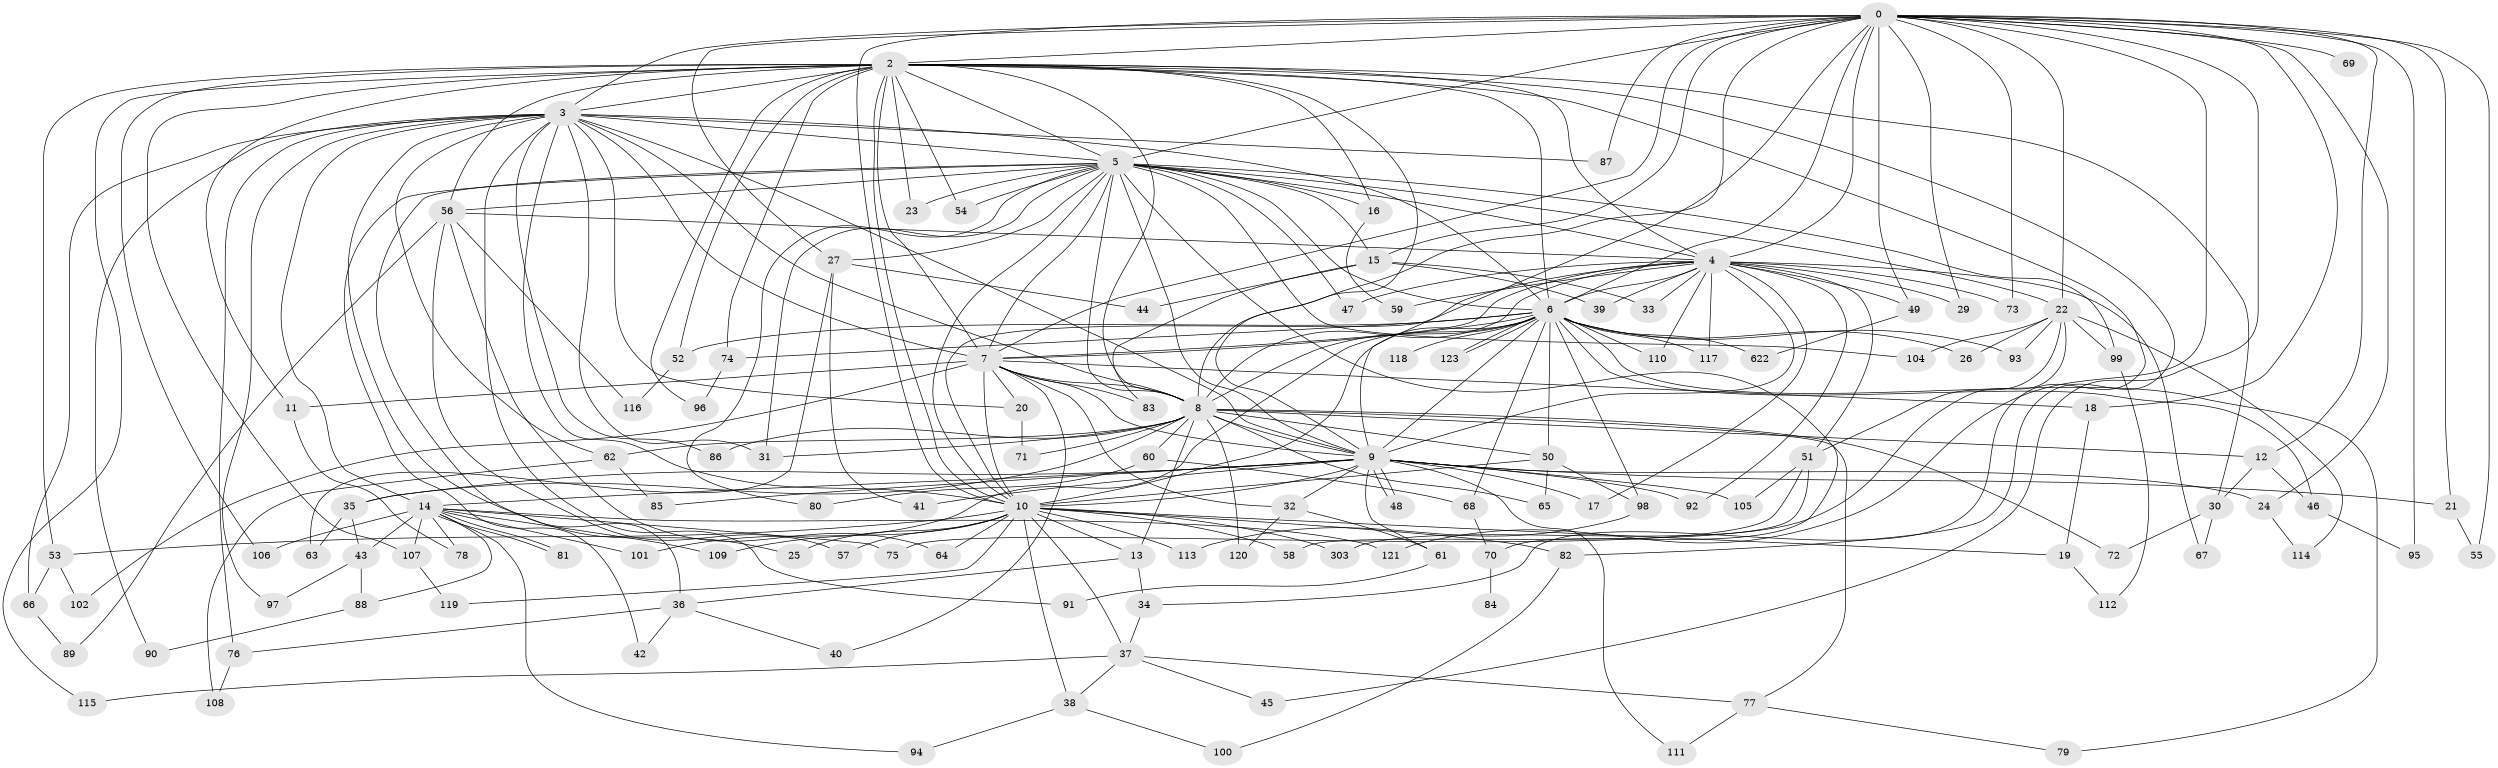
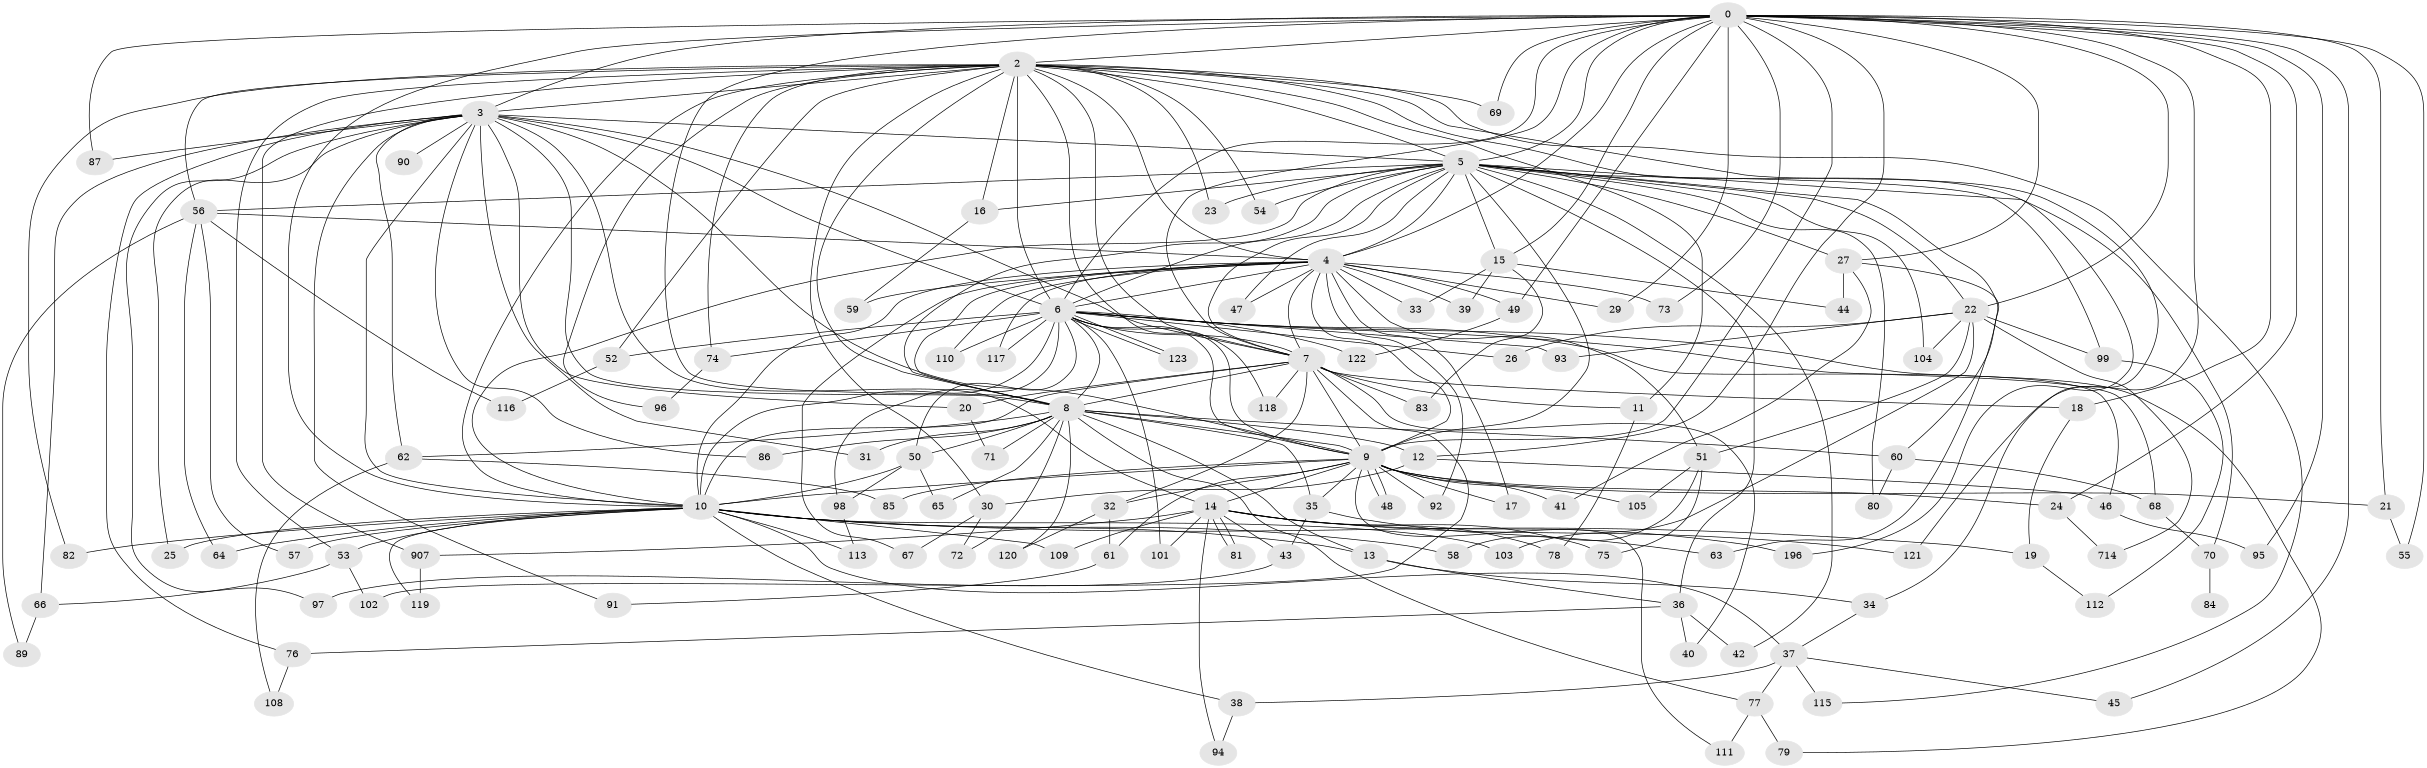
none -> (1260, 78)
(847, 232) -> (1845, 198)
(1760, 359) -> (1357, 359)
none -> (1287, 384)
(261, 556) -> (1793, 556)
(412, 556) -> (420, 556)
(1340, 556) -> (1504, 556)
(2301, 556) -> (2107, 556)
(361, 605) -> none
(1223, 753) -> none
